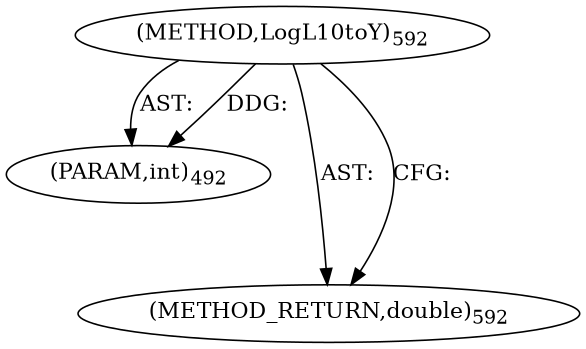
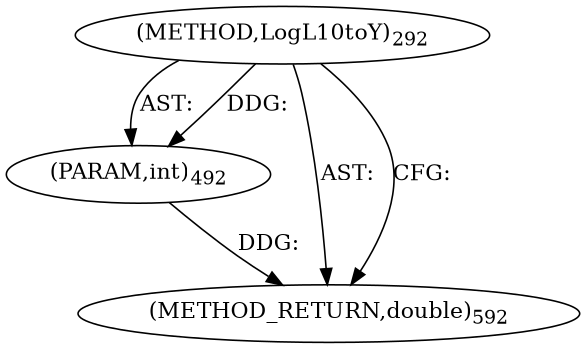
(410, 33) -> (410, 33)
none -> (218, 241)
